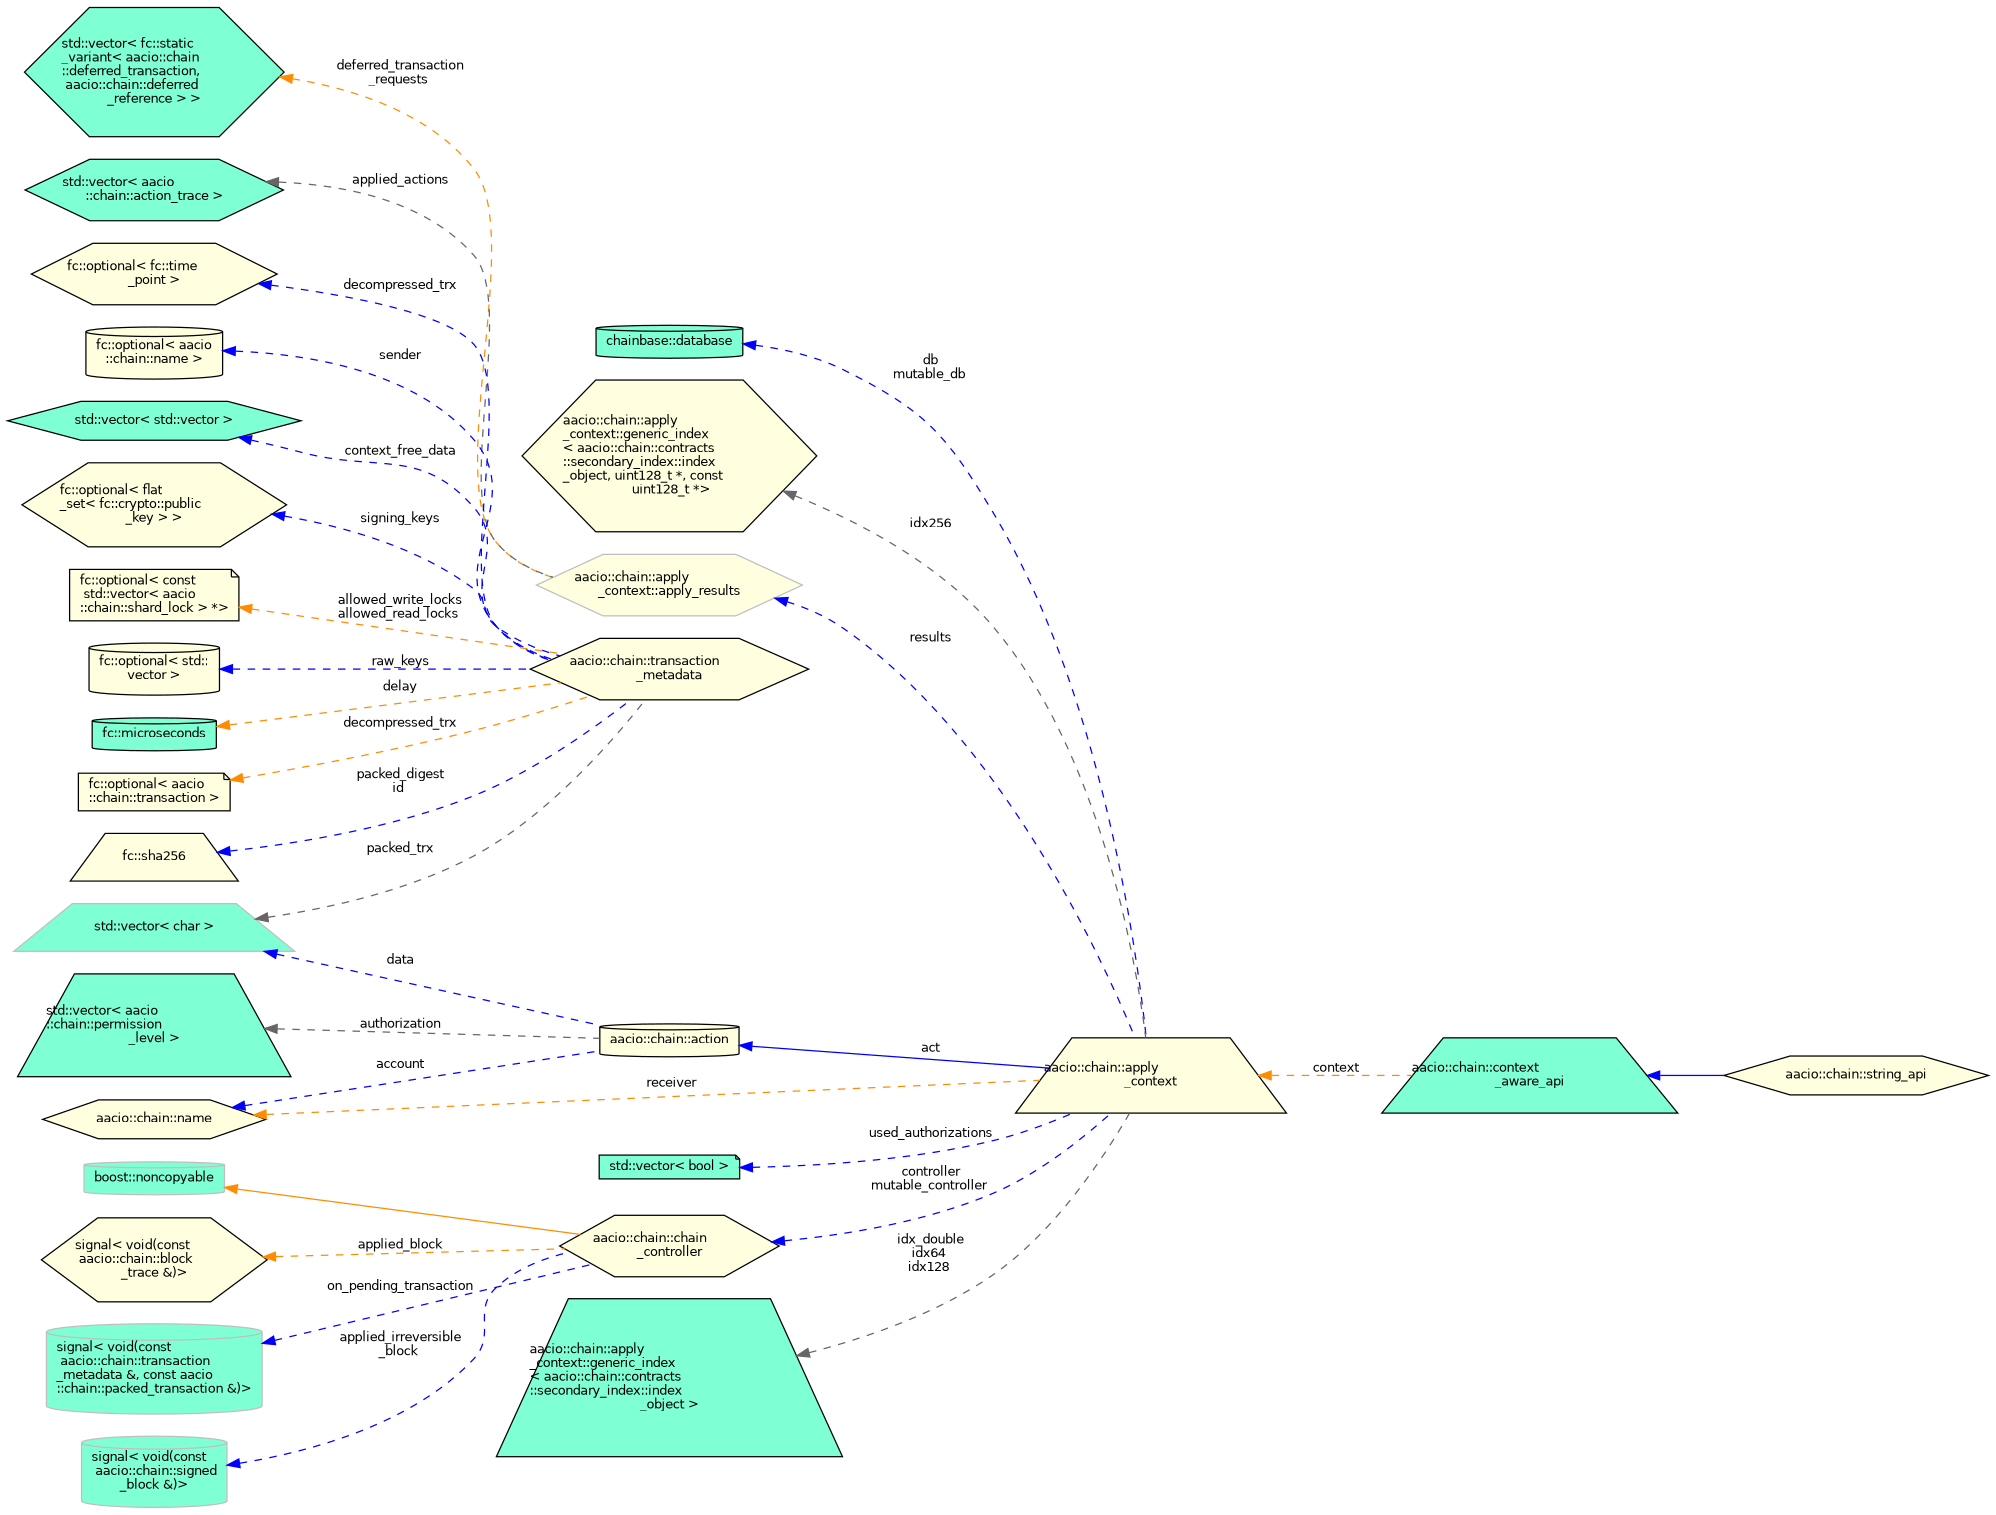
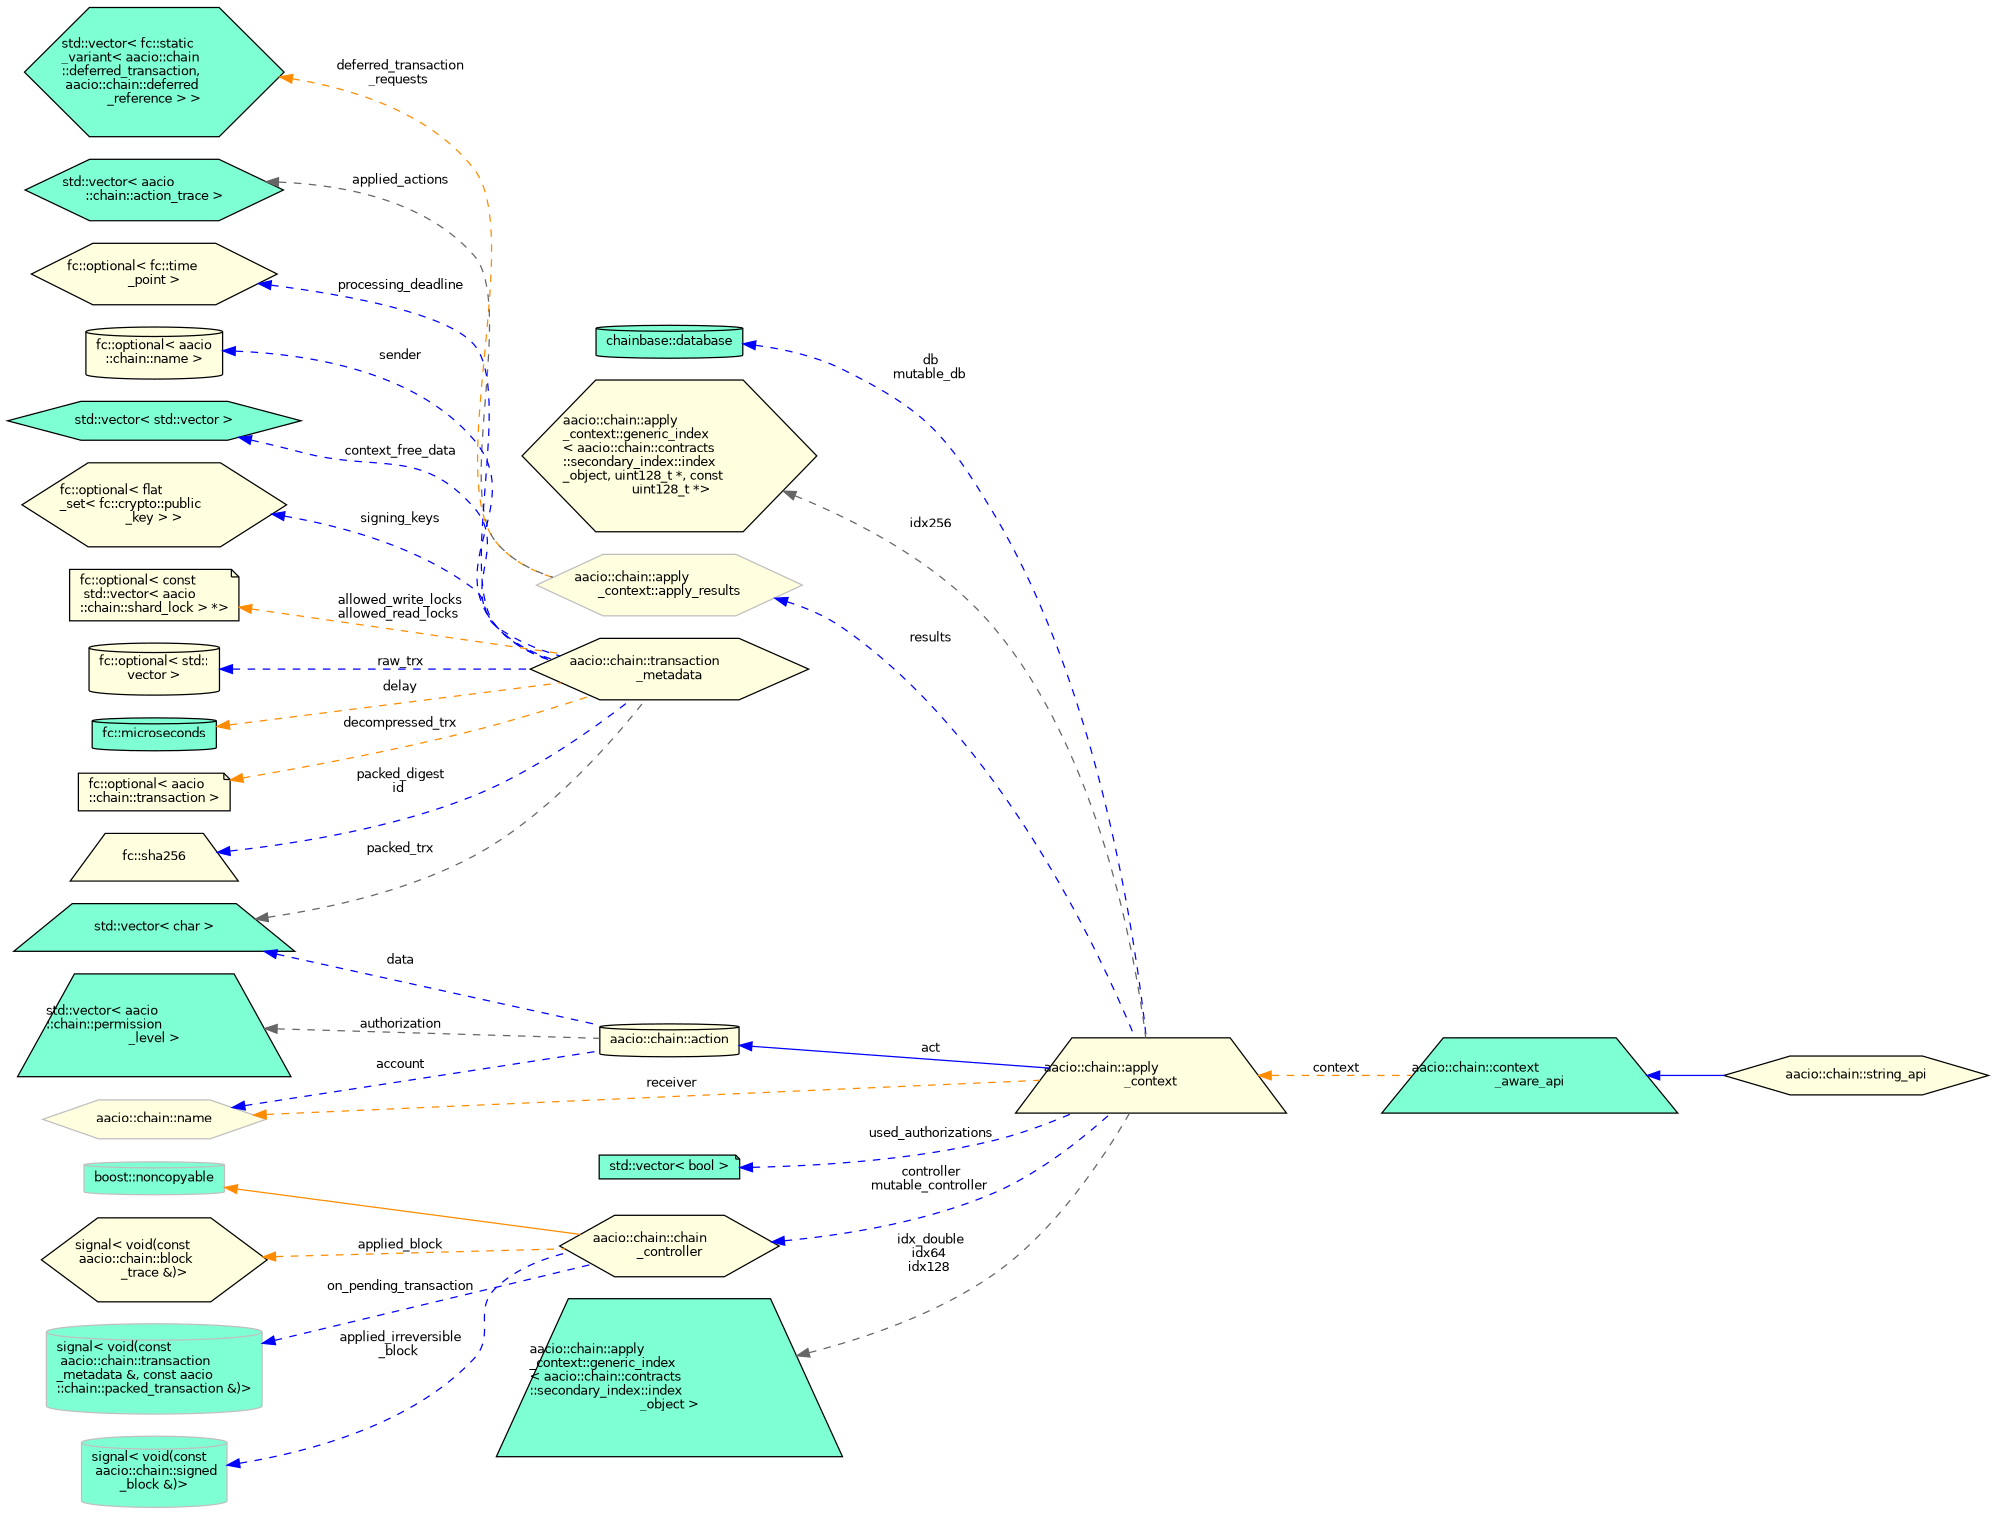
(399, 286) -> (399, 286)
(399, 662) -> (399, 662)
(154, 927) -> (154, 927)
(154, 1119) -> (154, 1119)
